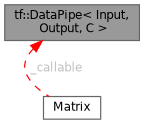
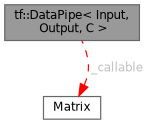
(27, 76) -> (88, 63)
